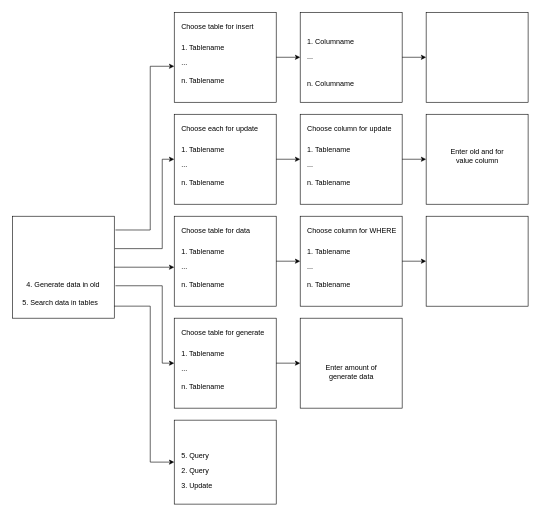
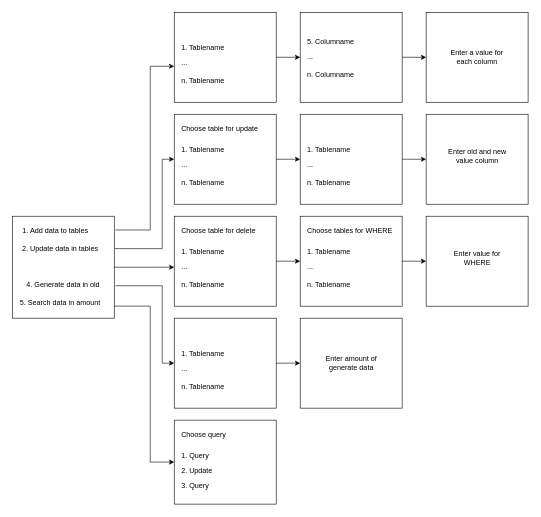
(225, 27) -> none
(329, 42) -> (329, 42)
none -> (477, 57)
(342, 84) -> (342, 75)
(223, 129) -> (224, 129)
(351, 129) -> none
(478, 156) -> (478, 156)
none -> (56, 231)
(220, 231) -> (223, 231)
(350, 231) -> (350, 231)
none -> (60, 249)
none -> (477, 258)
(60, 303) -> (60, 303)
(225, 333) -> none
(351, 372) -> (351, 363)
none -> (225, 435)
(196, 456) -> (196, 456)
(196, 471) -> (198, 471)
(198, 486) -> (196, 486)
